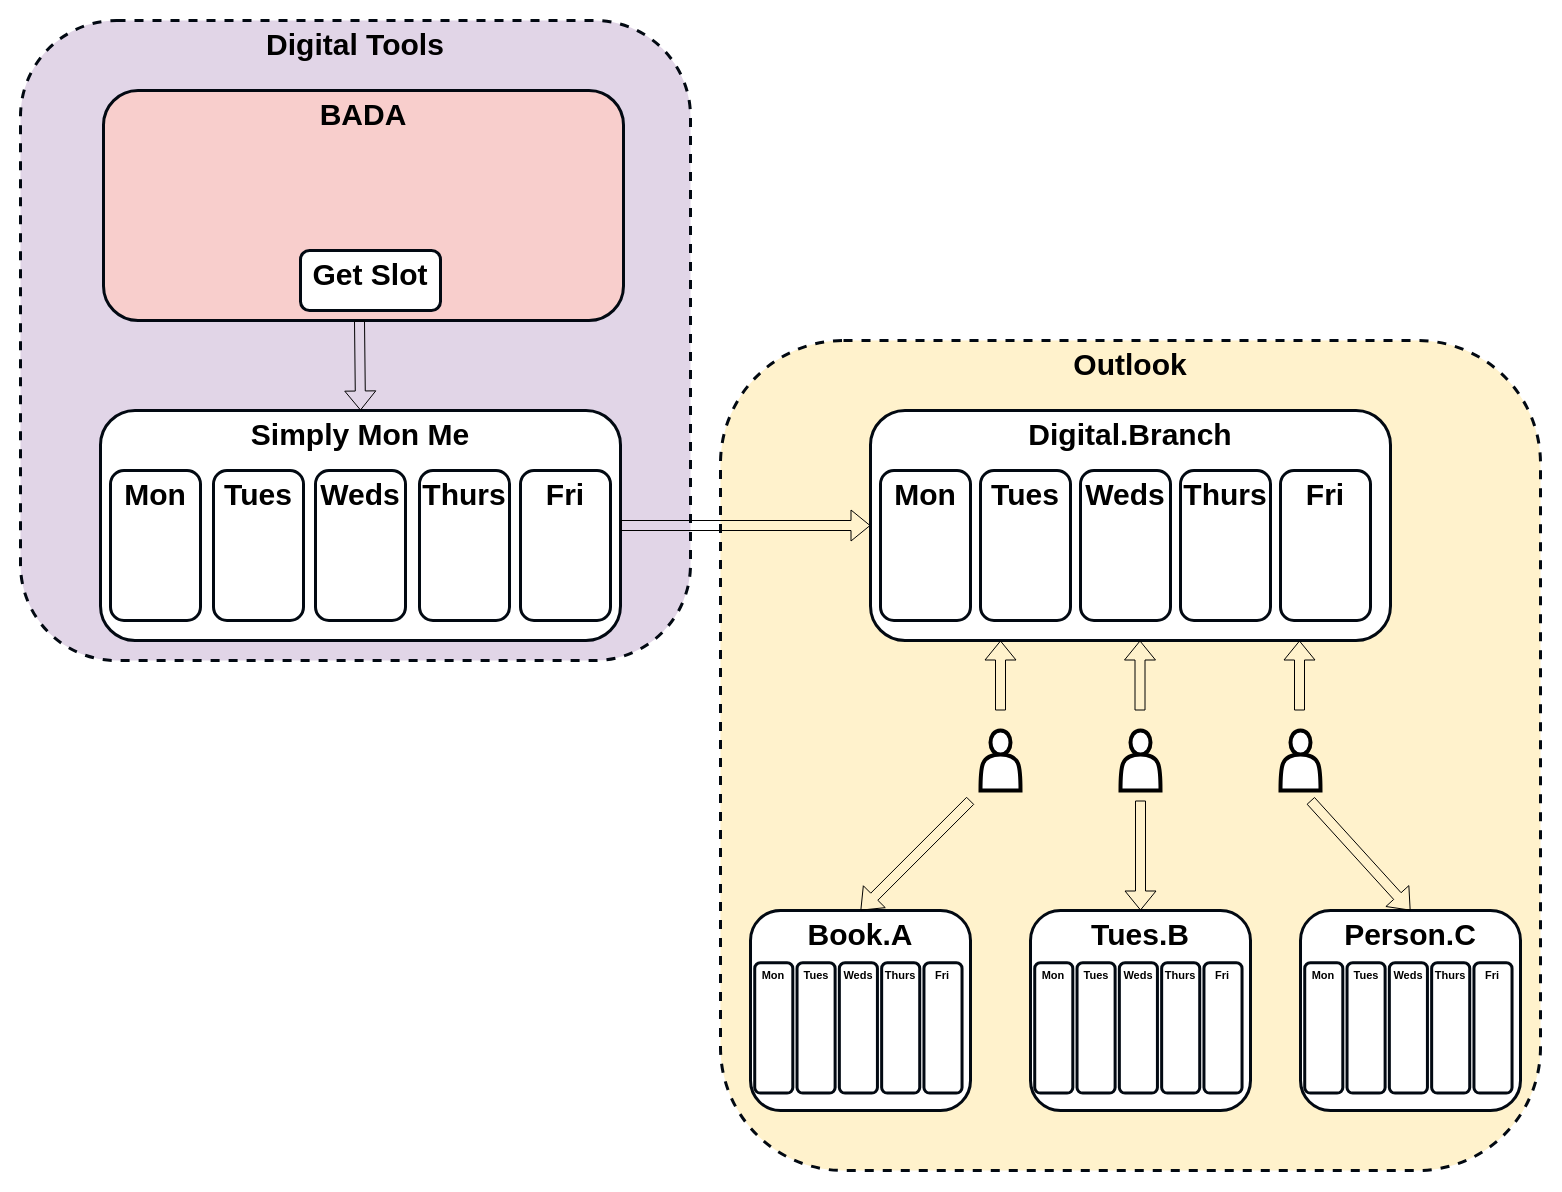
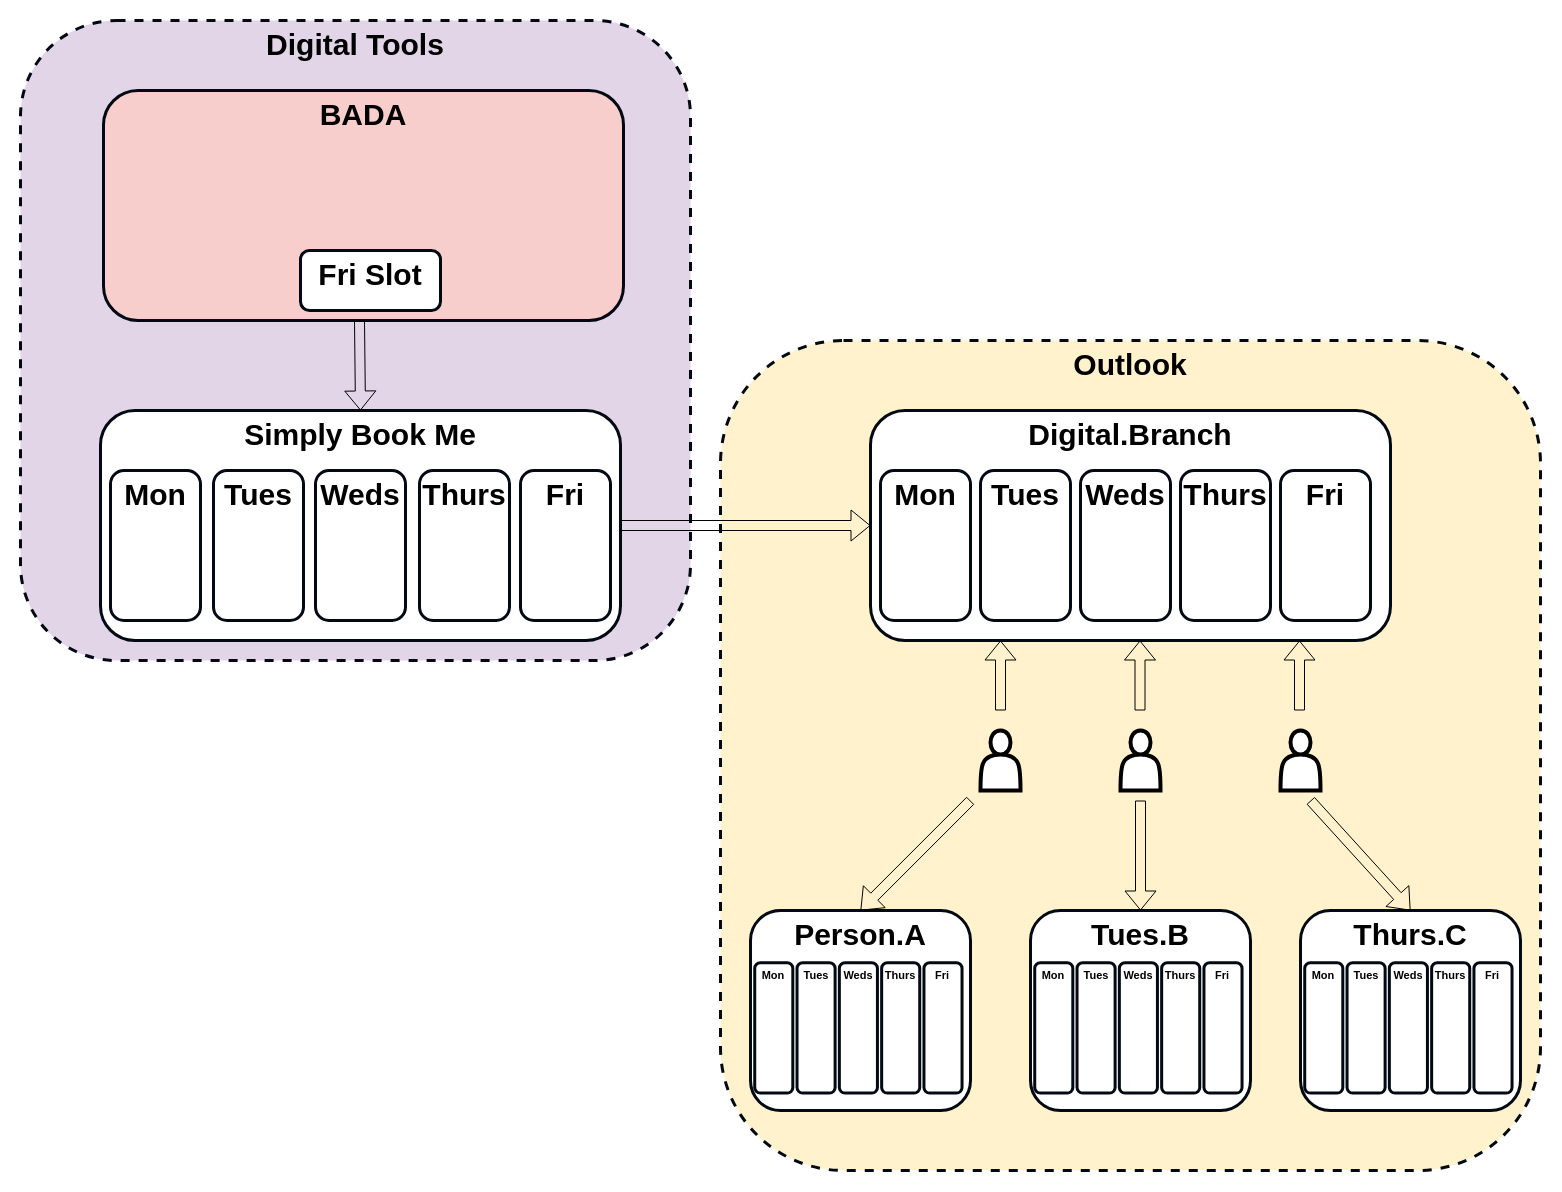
(371, 265) -> (371, 265)
(361, 425) -> (361, 425)
(861, 925) -> (861, 925)
(1411, 925) -> (1411, 925)
